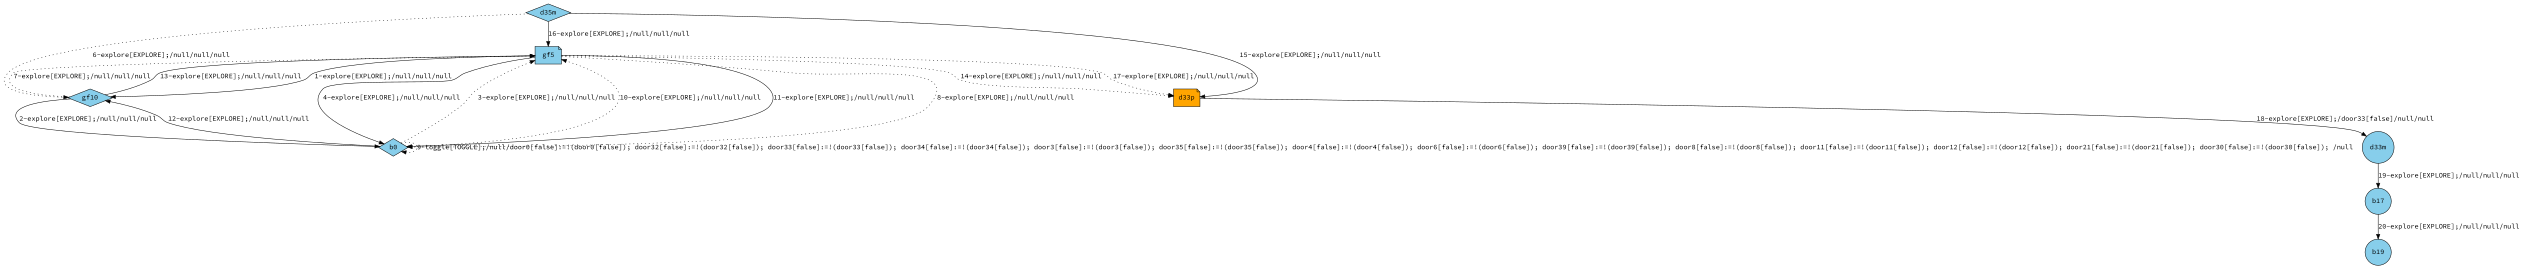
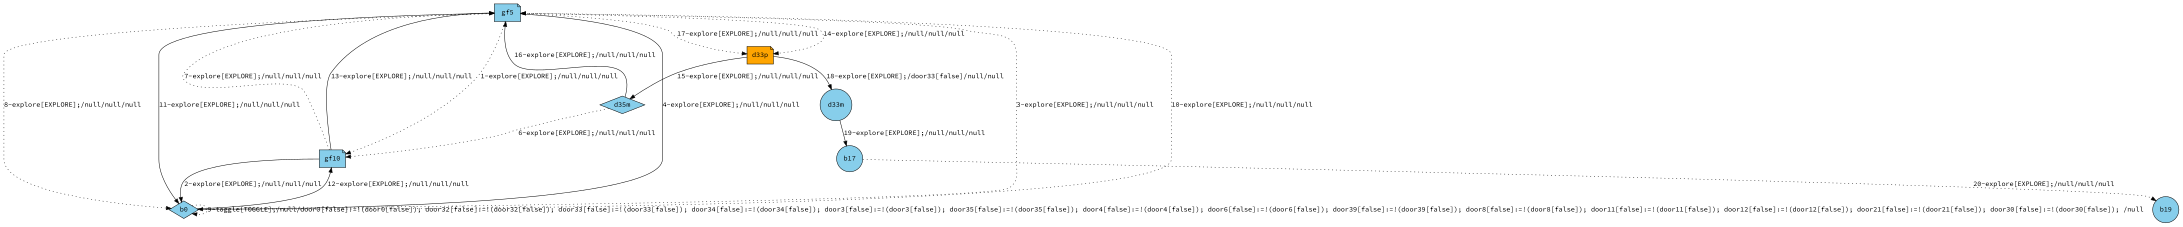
(947, 25) -> (688, 69)
(324, 71) -> (445, 105)
(90, 98) -> (332, 159)
(2378, 224) -> (1508, 174)
